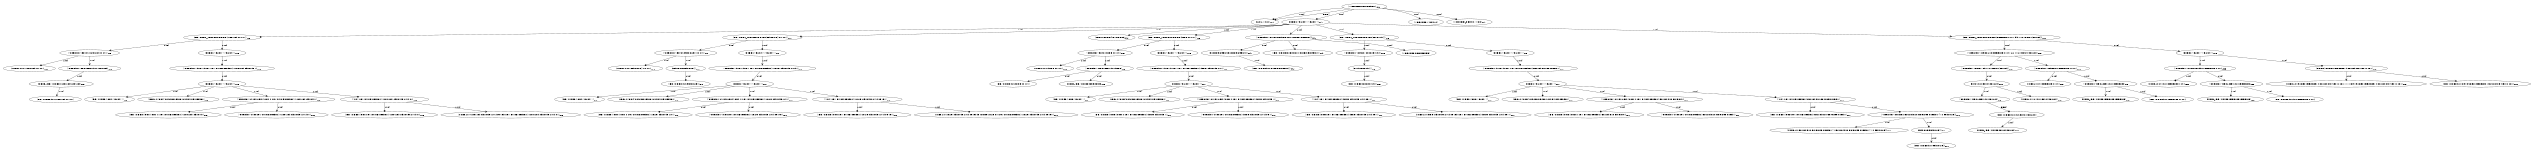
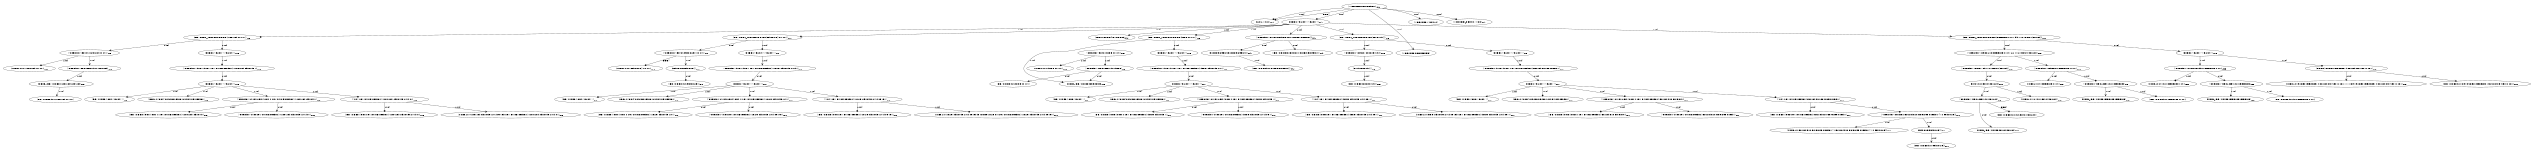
(1359, 43) -> (1392, 27)
(1140, 45) -> (1062, 51)
(667, 61) -> (667, 61)
(2008, 122) -> (1981, 116)
